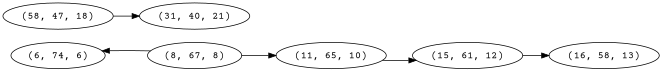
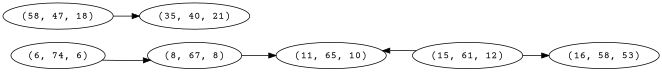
(195, 16) -> (195, 16)
(130, 51) -> (123, 60)
(604, 56) -> (604, 56)
(396, 60) -> (403, 51)
